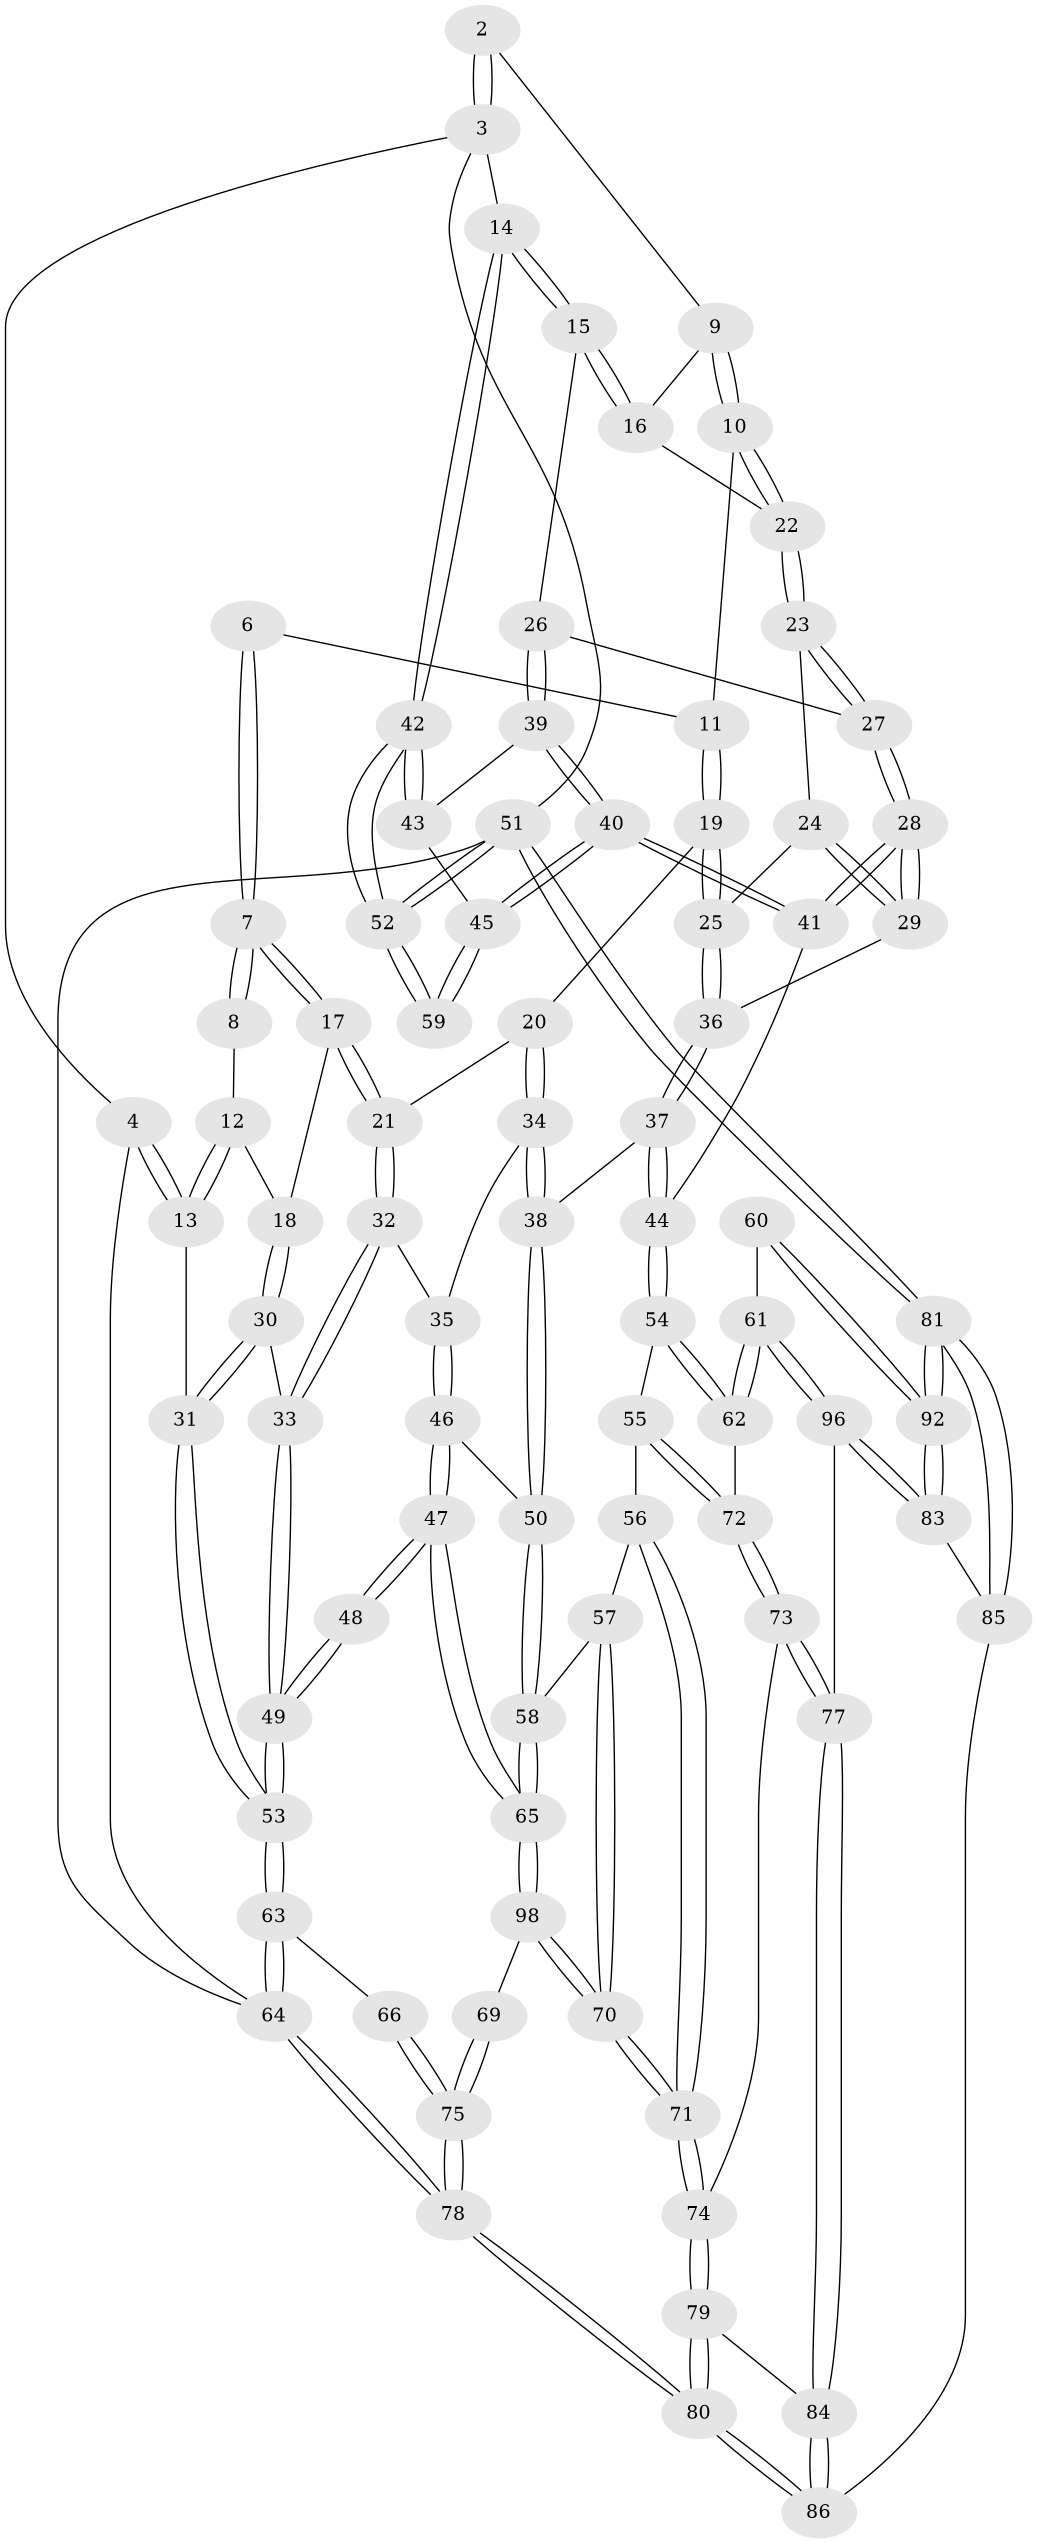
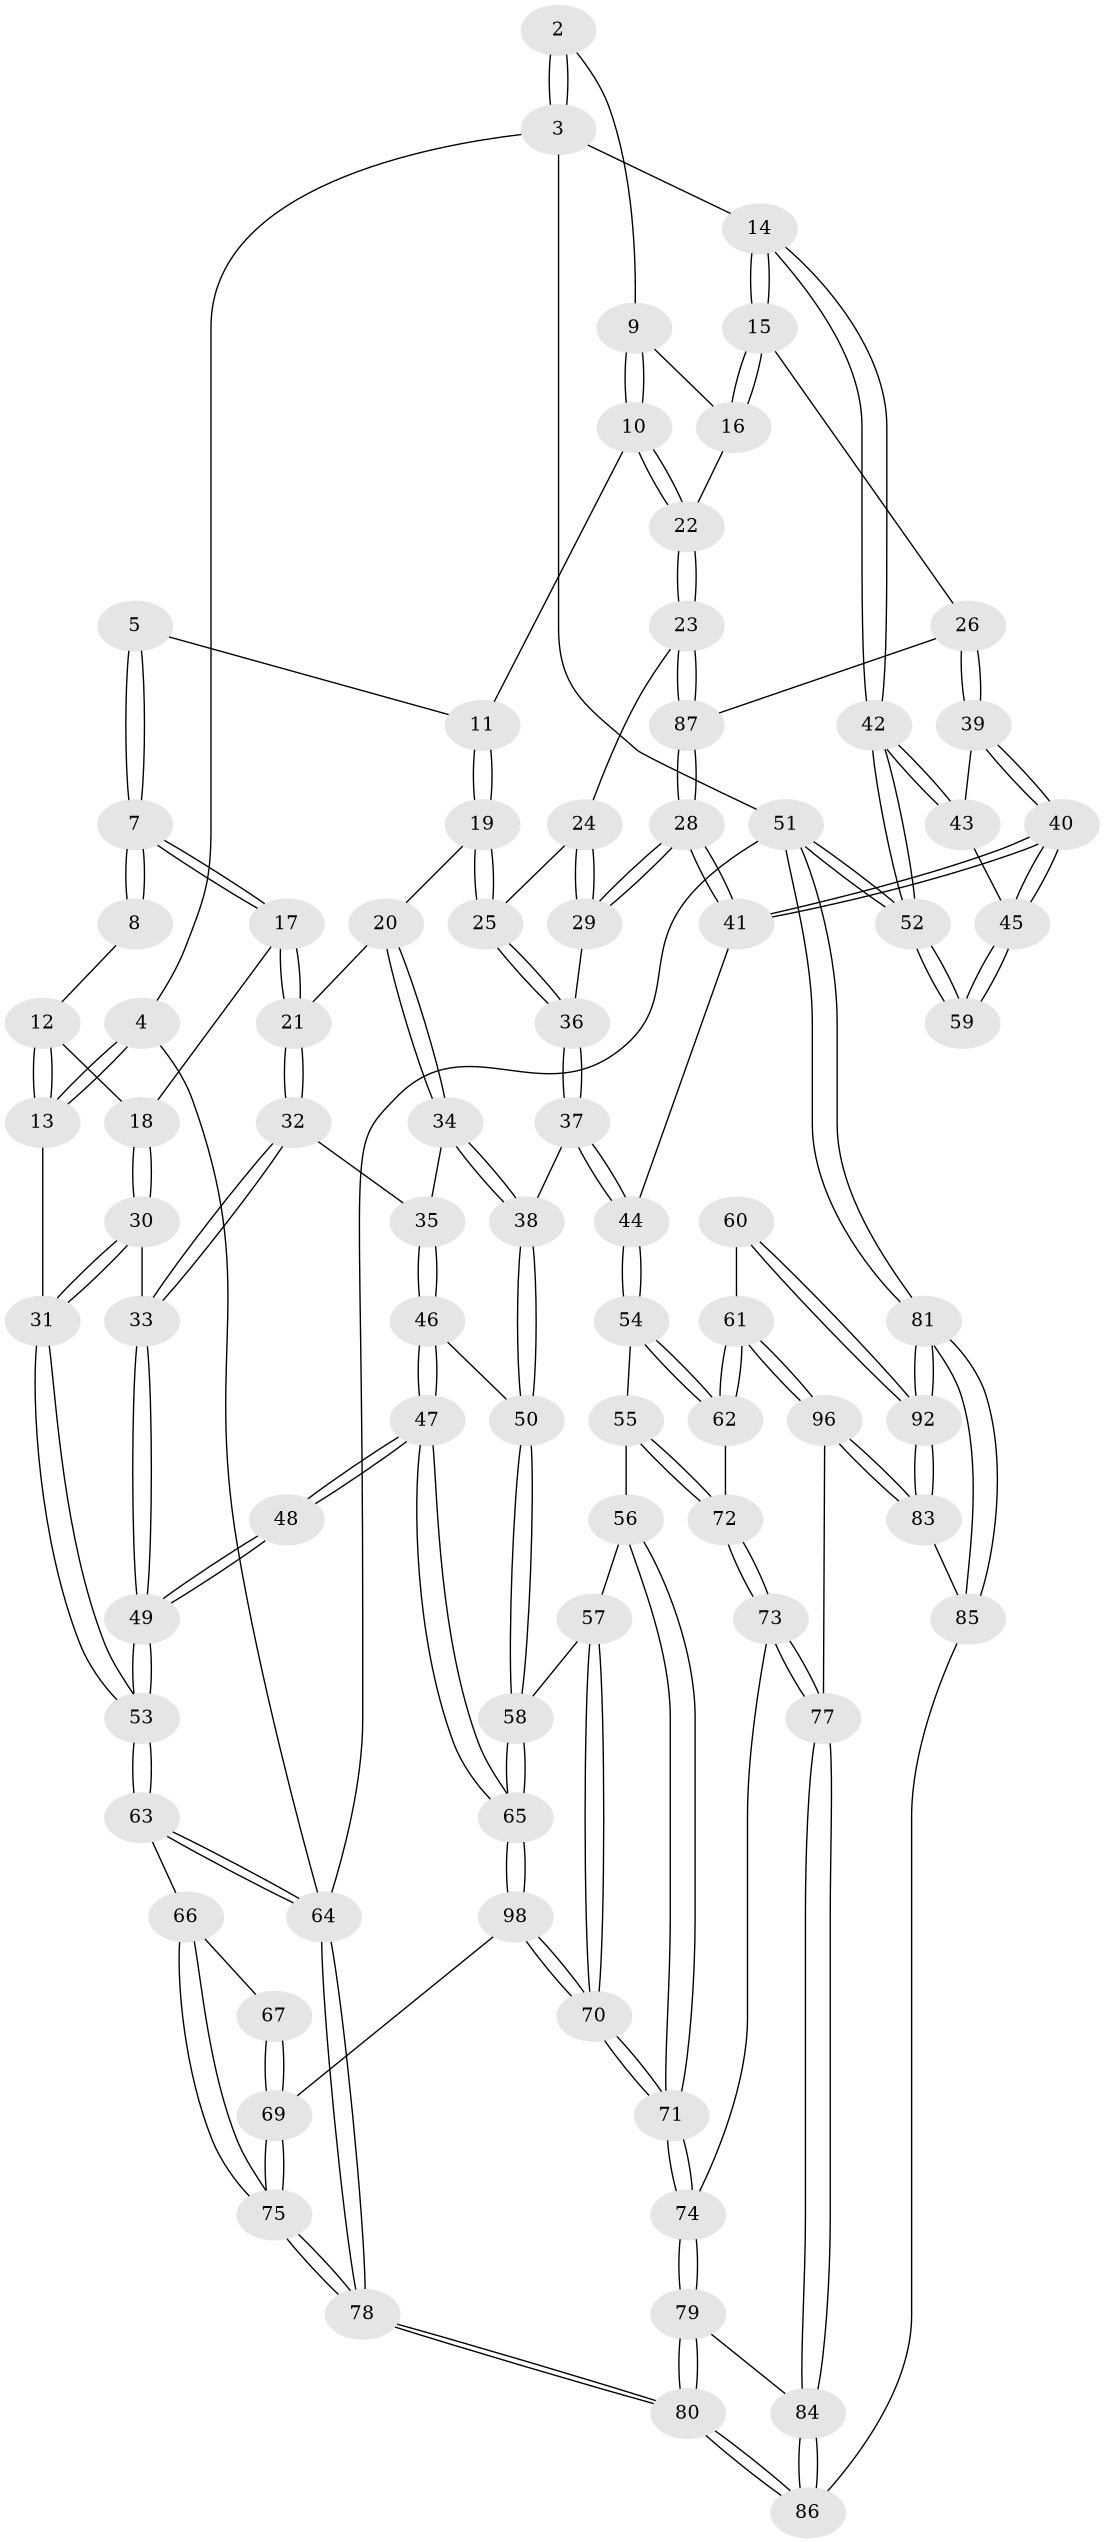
(248, 626) -> (135, 626)
(874, 725) -> (687, 725)
none -> (274, 2016)
